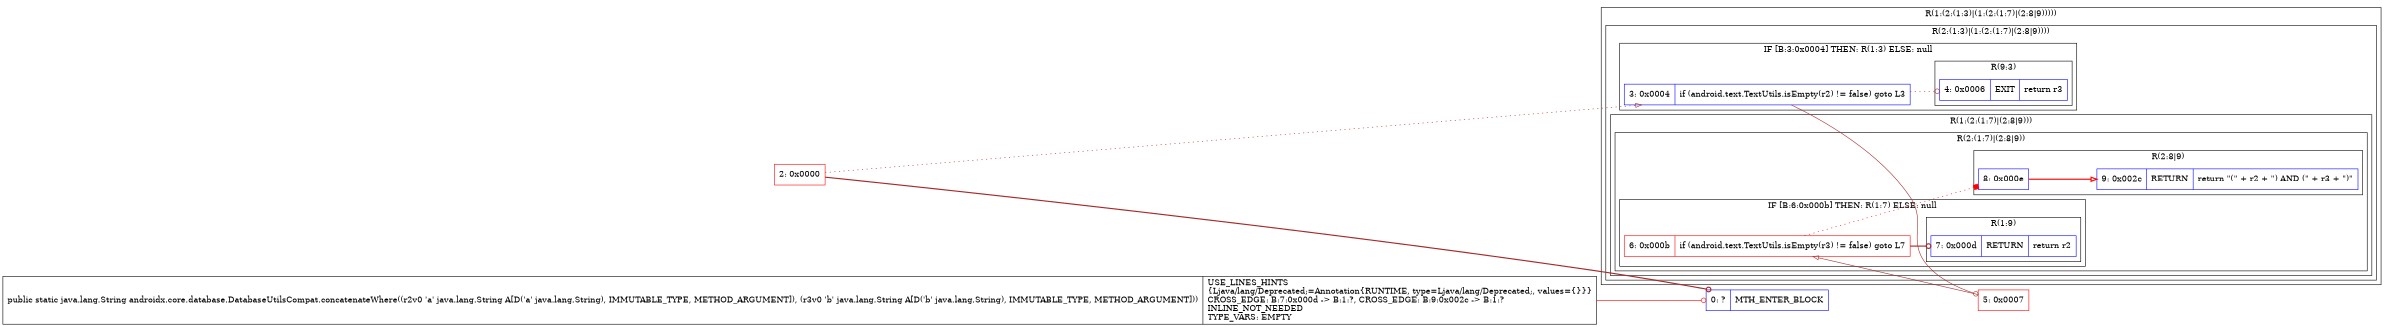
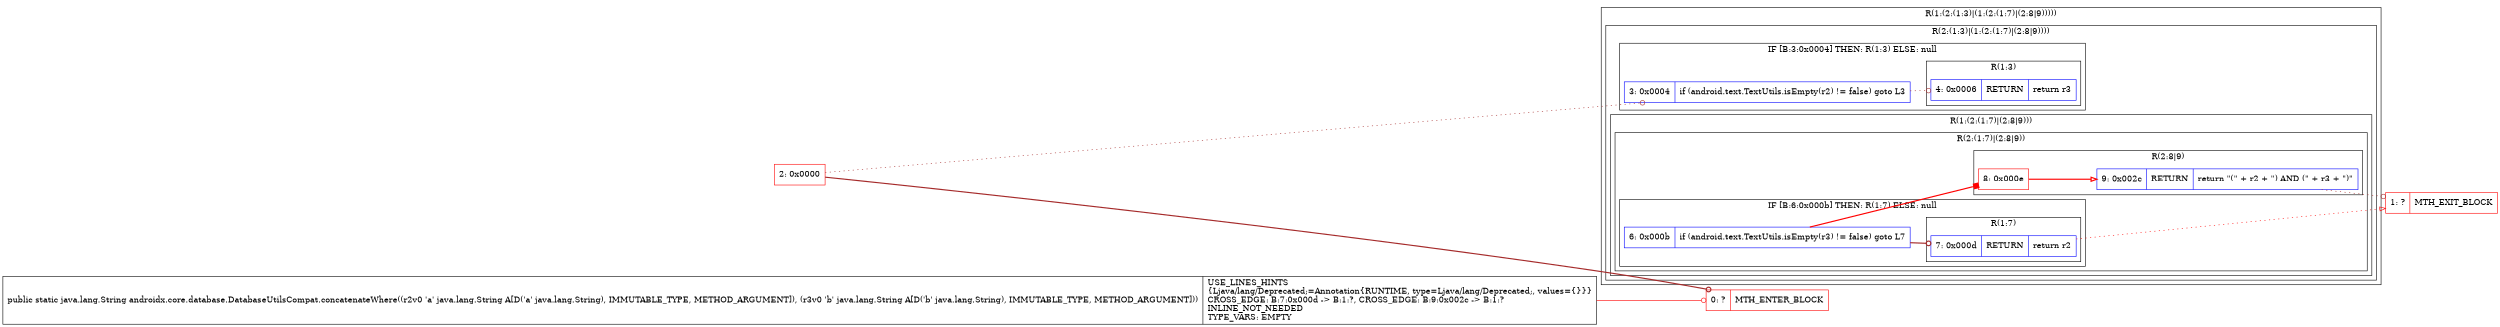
(2004, 68) -> (2004, 68)
(2005, 90) -> (2005, 90)
(1230, 139) -> (1233, 138)
(2004, 179) -> (2004, 179)
none -> (2442, 203)
(1889, 212) -> (1891, 207)
(2004, 224) -> (2004, 224)
(1767, 246) -> (1767, 237)
(1767, 300) -> (1767, 300)
(2004, 300) -> none
